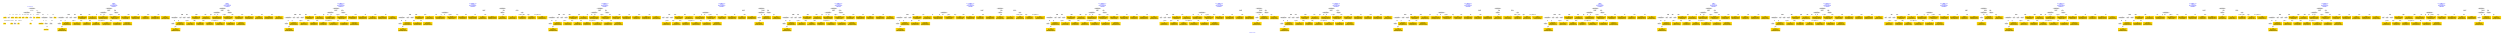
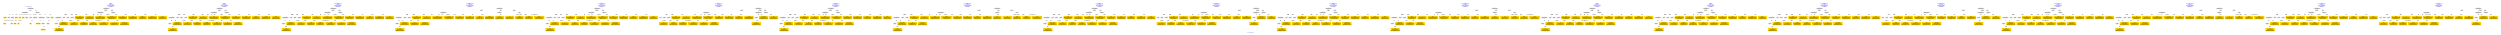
(12, 18) -> (12, 18)
(27, 18) -> (27, 18)
(34, 18) -> none
(38, 18) -> (35, 18)
(12, 24) -> (12, 24)
(15, 24) -> (15, 24)
